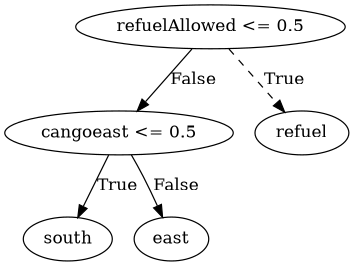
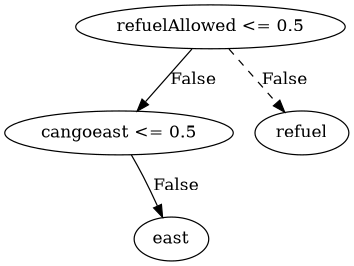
(285, 80) -> (285, 80)
(68, 239) -> none
